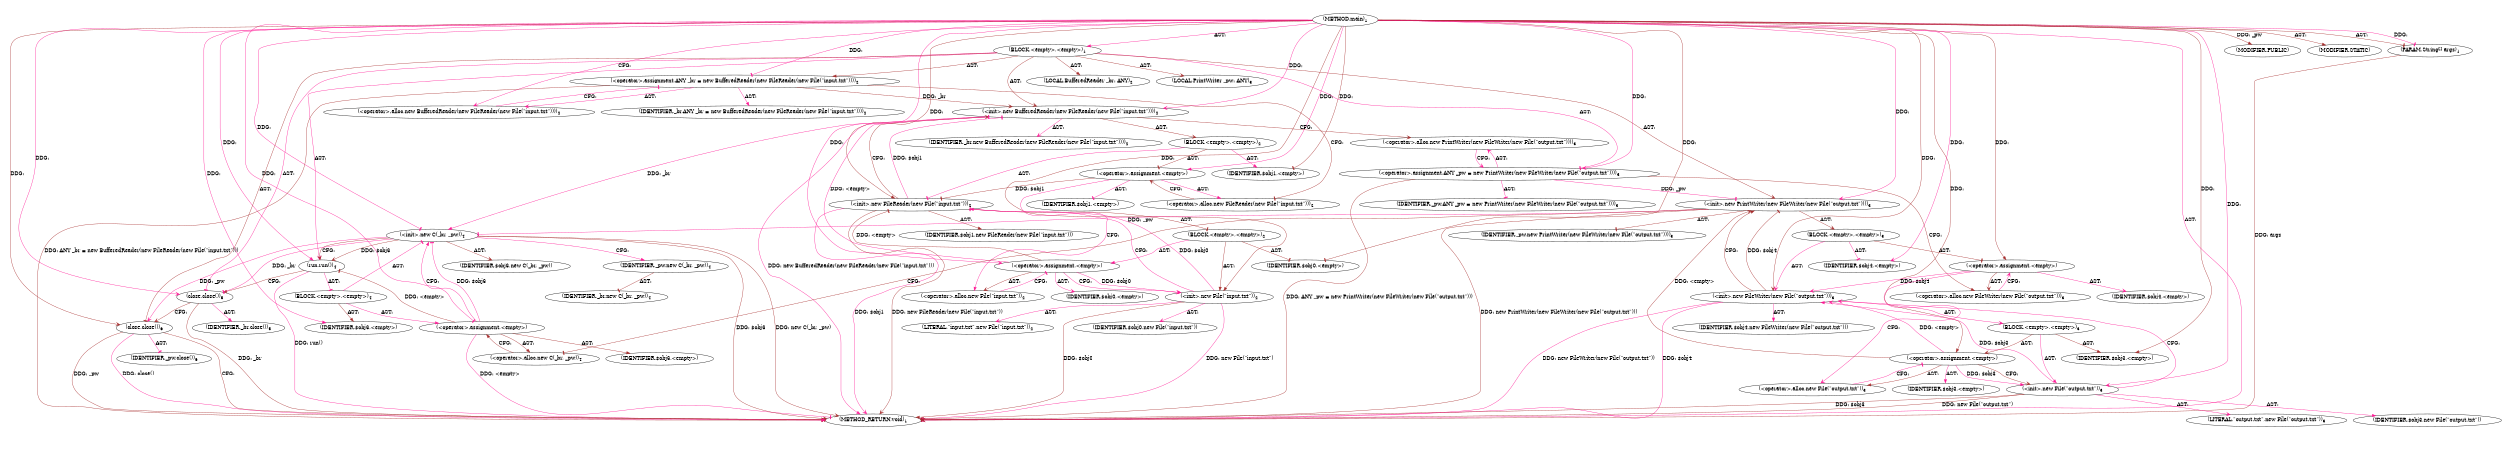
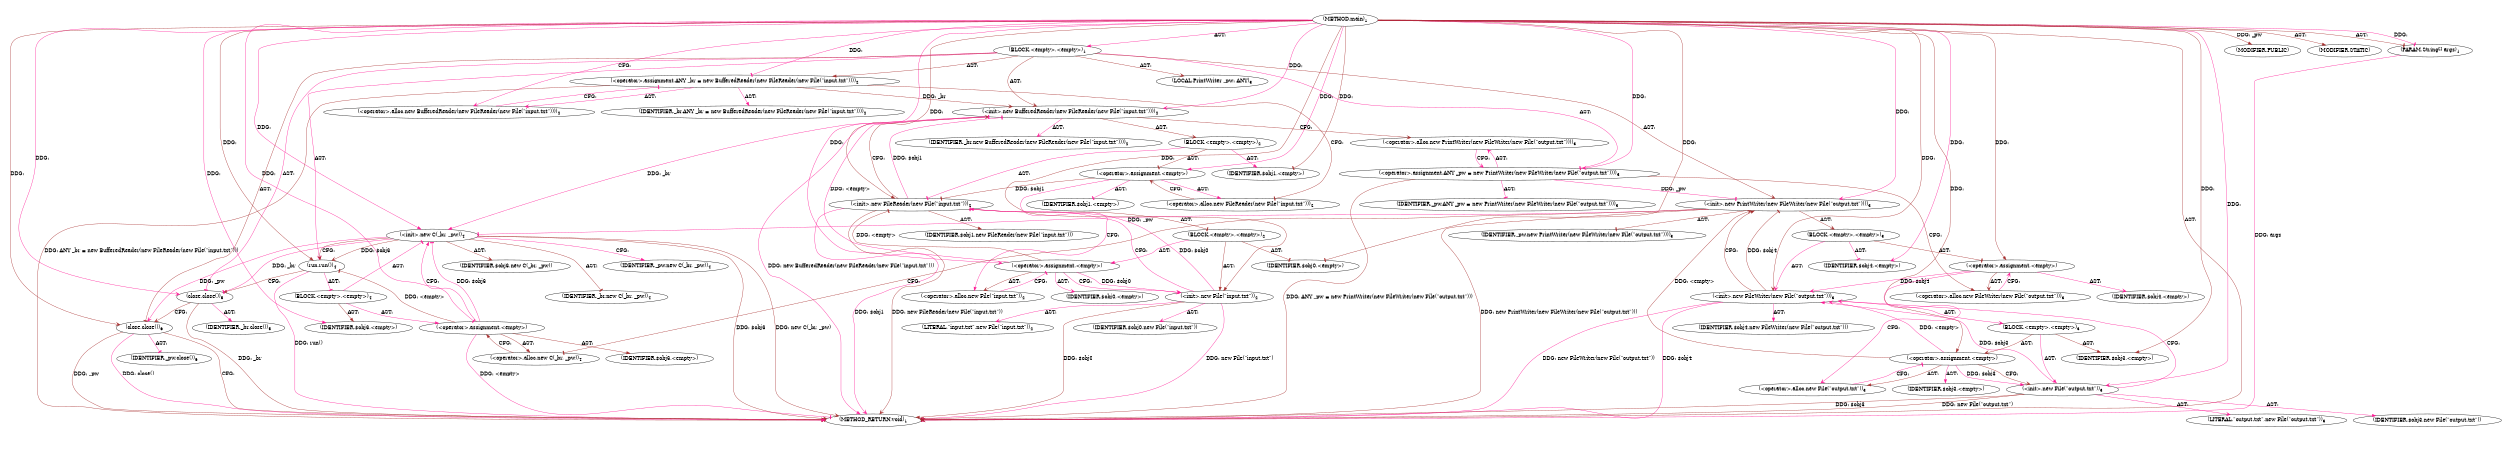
(641, 24) -> (641, 24)
(649, 27) -> (649, 27)
(1088, 81) -> none
(637, 281) -> (542, 250)
(2228, 399) -> (2228, 399)
(1824, 416) -> (1824, 416)
